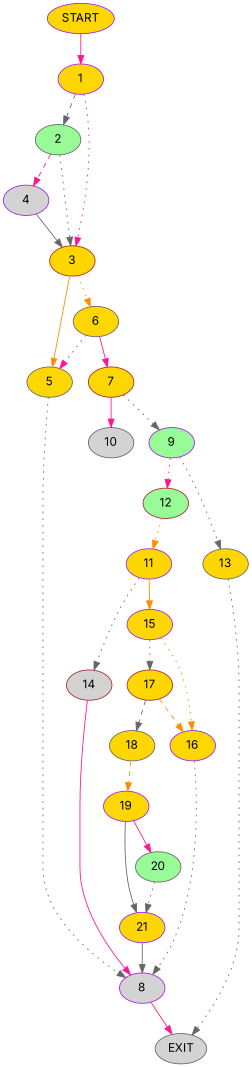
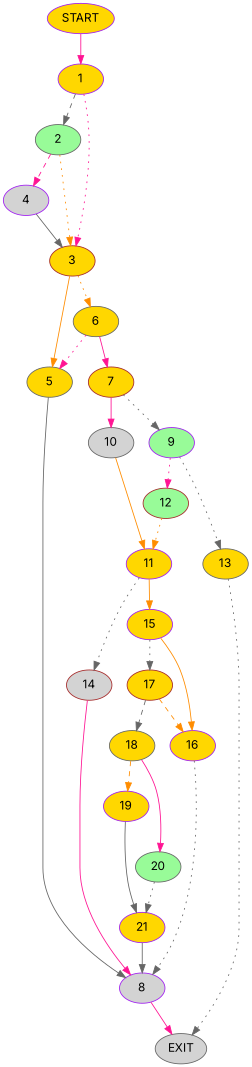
(65, 196) -> (65, 196)
none -> (129, 499)
(183, 677) -> (183, 677)
(43, 700) -> (43, 700)
(140, 833) -> (158, 800)
